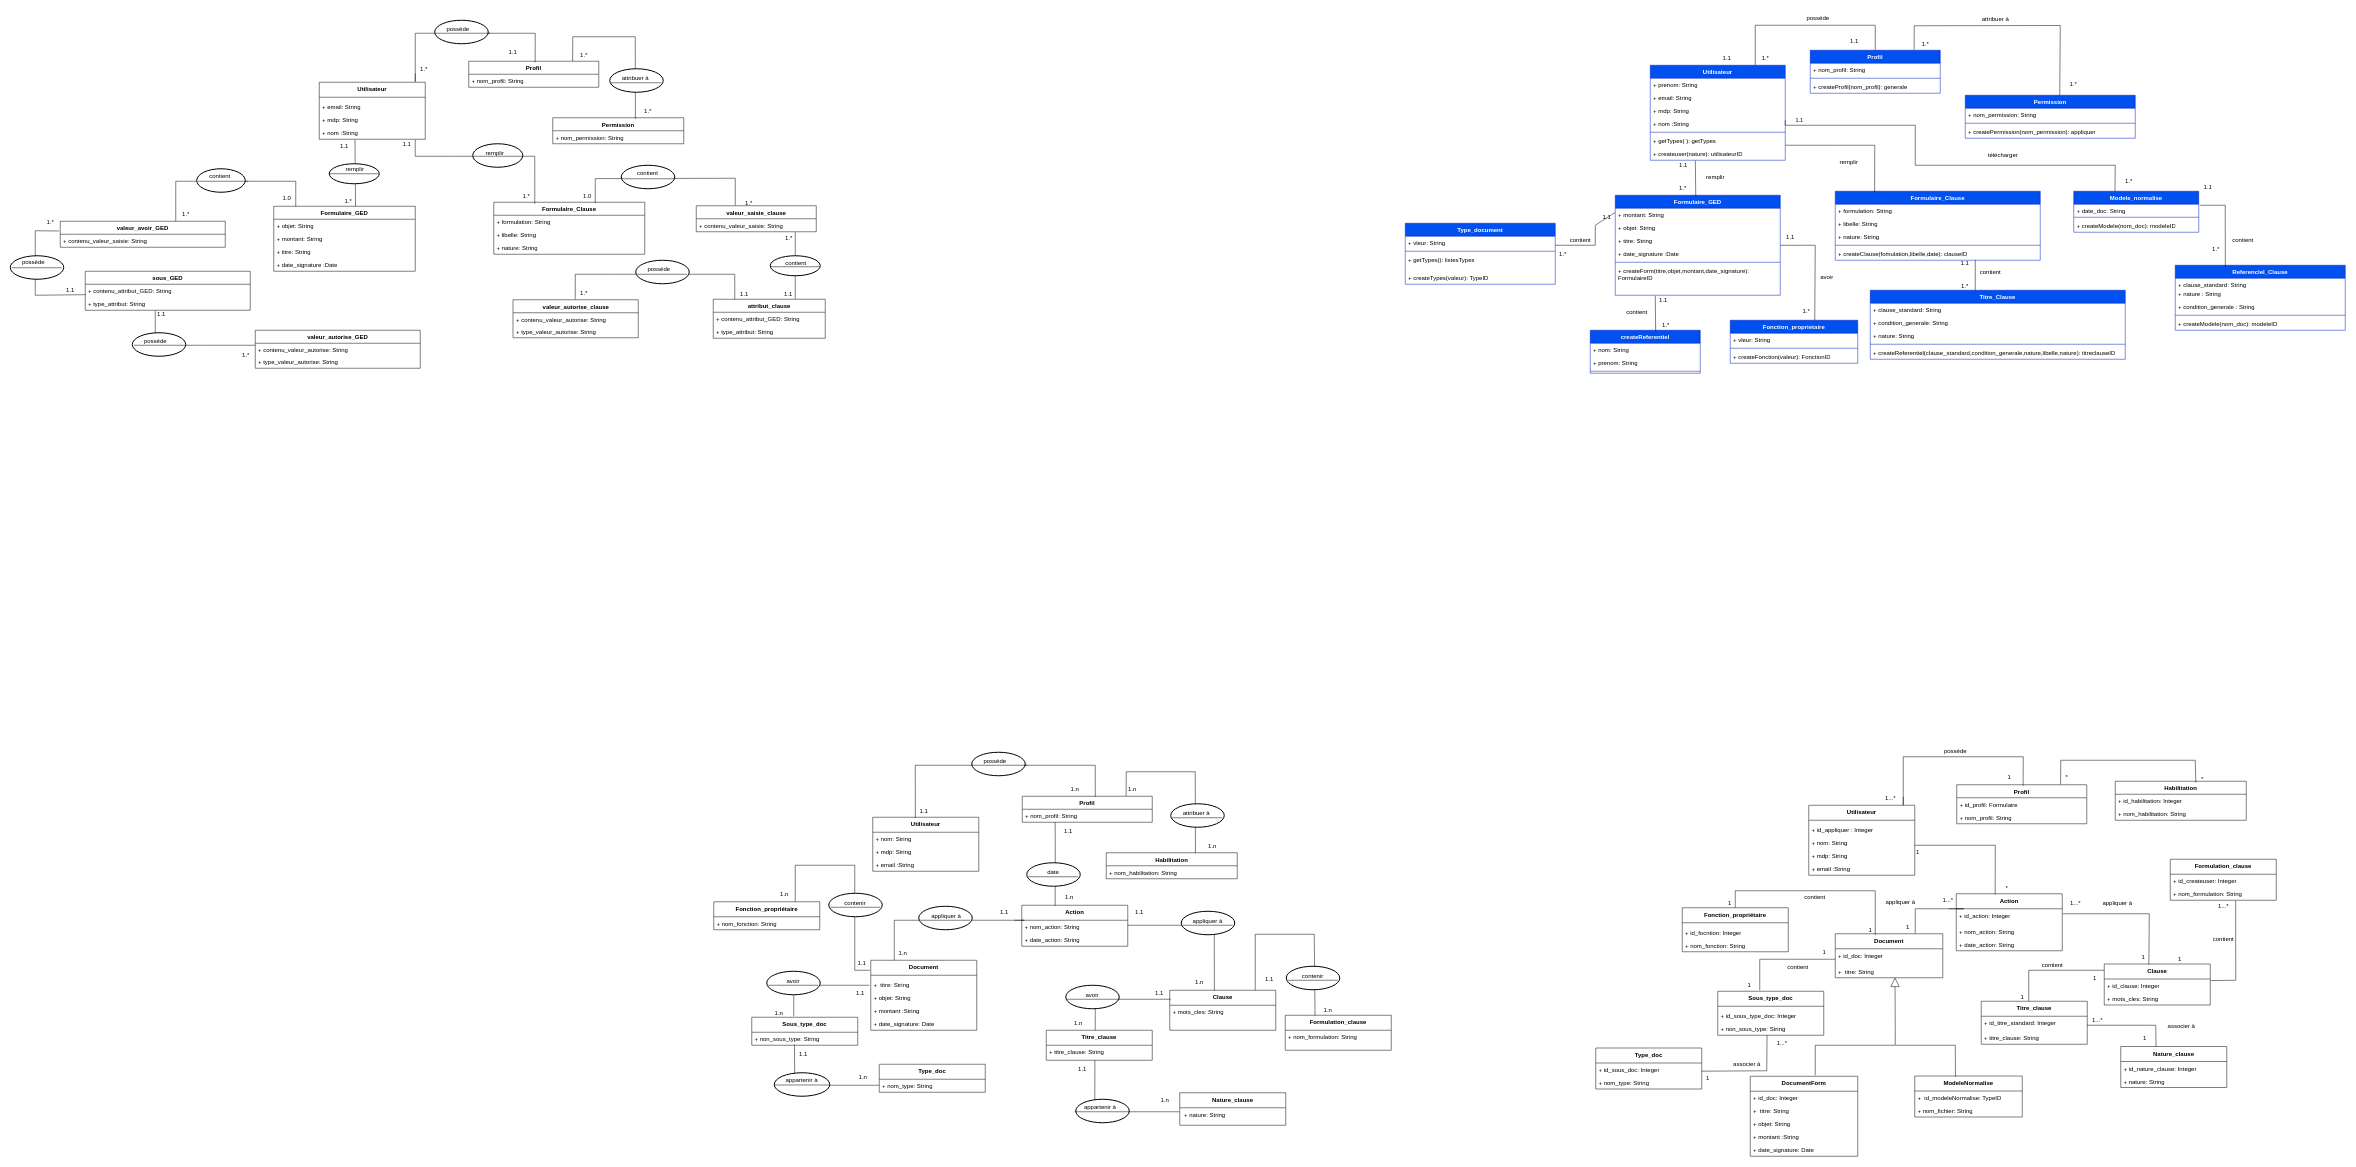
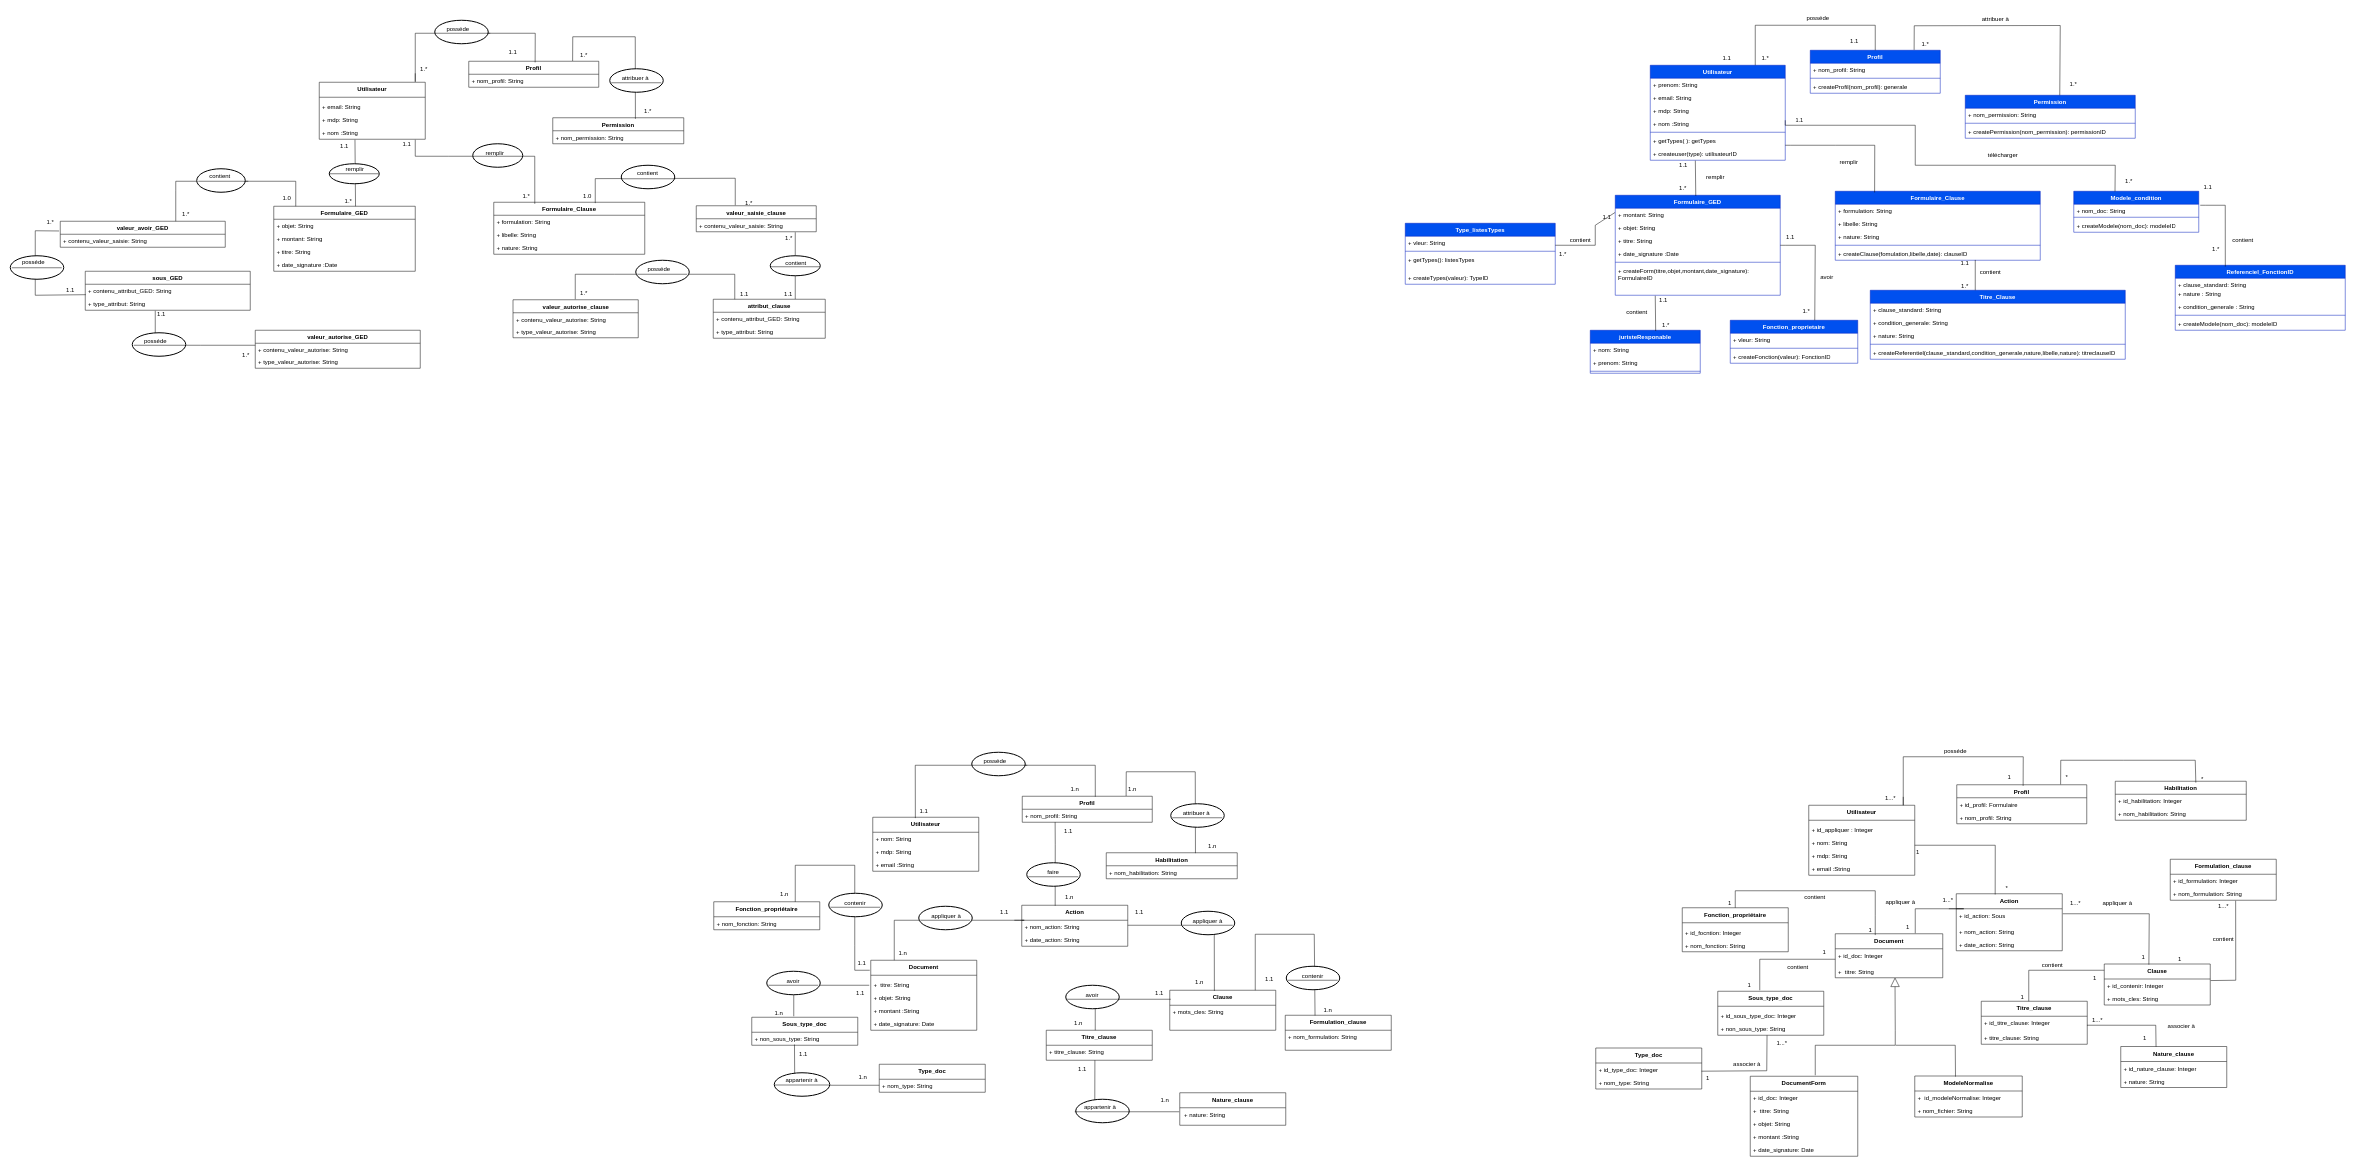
(2037, 132) -> (2042, 132)
(1707, 154) -> (1704, 154)
(2136, 198) -> (2136, 198)
(2104, 211) -> (2102, 211)
(1480, 230) -> (1480, 230)
(2260, 272) -> (2260, 272)
(1645, 337) -> (1645, 337)
(1053, 872) -> (1053, 872)
(2210, 881) -> (2211, 881)
(1989, 916) -> (1984, 916)
(2137, 986) -> (2140, 986)
(2027, 1023) -> (2023, 1023)
(1633, 1070) -> (1633, 1070)
(1961, 1098) -> (1963, 1098)
